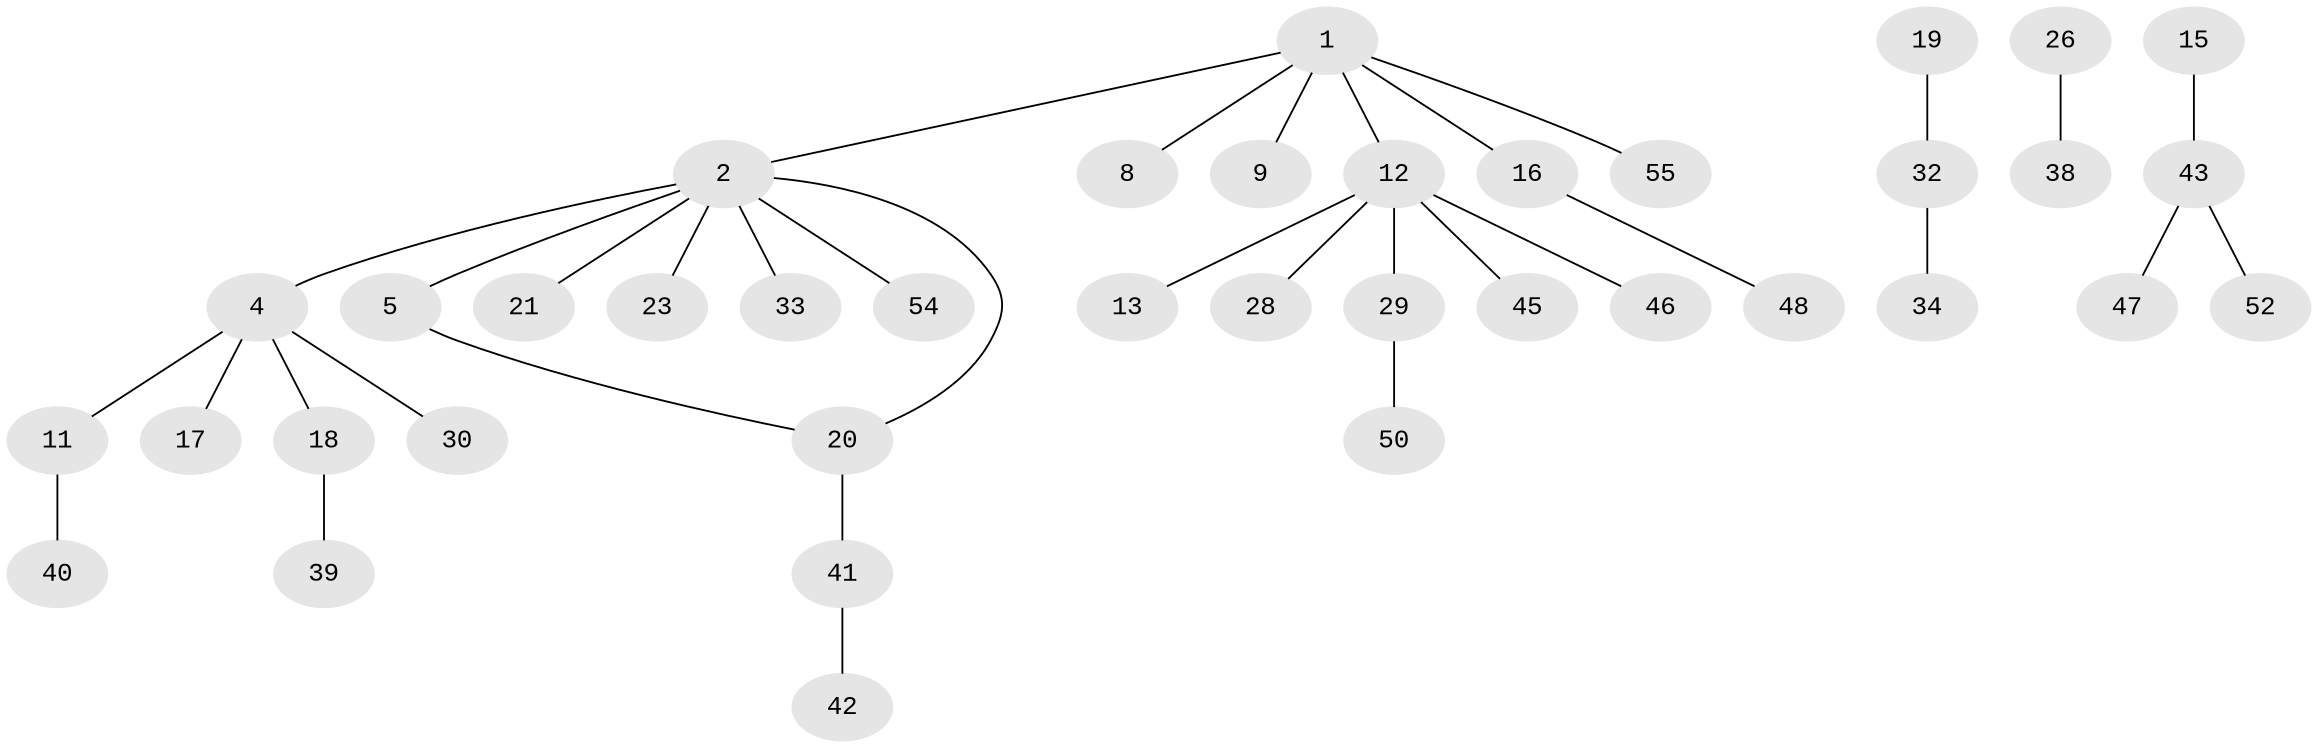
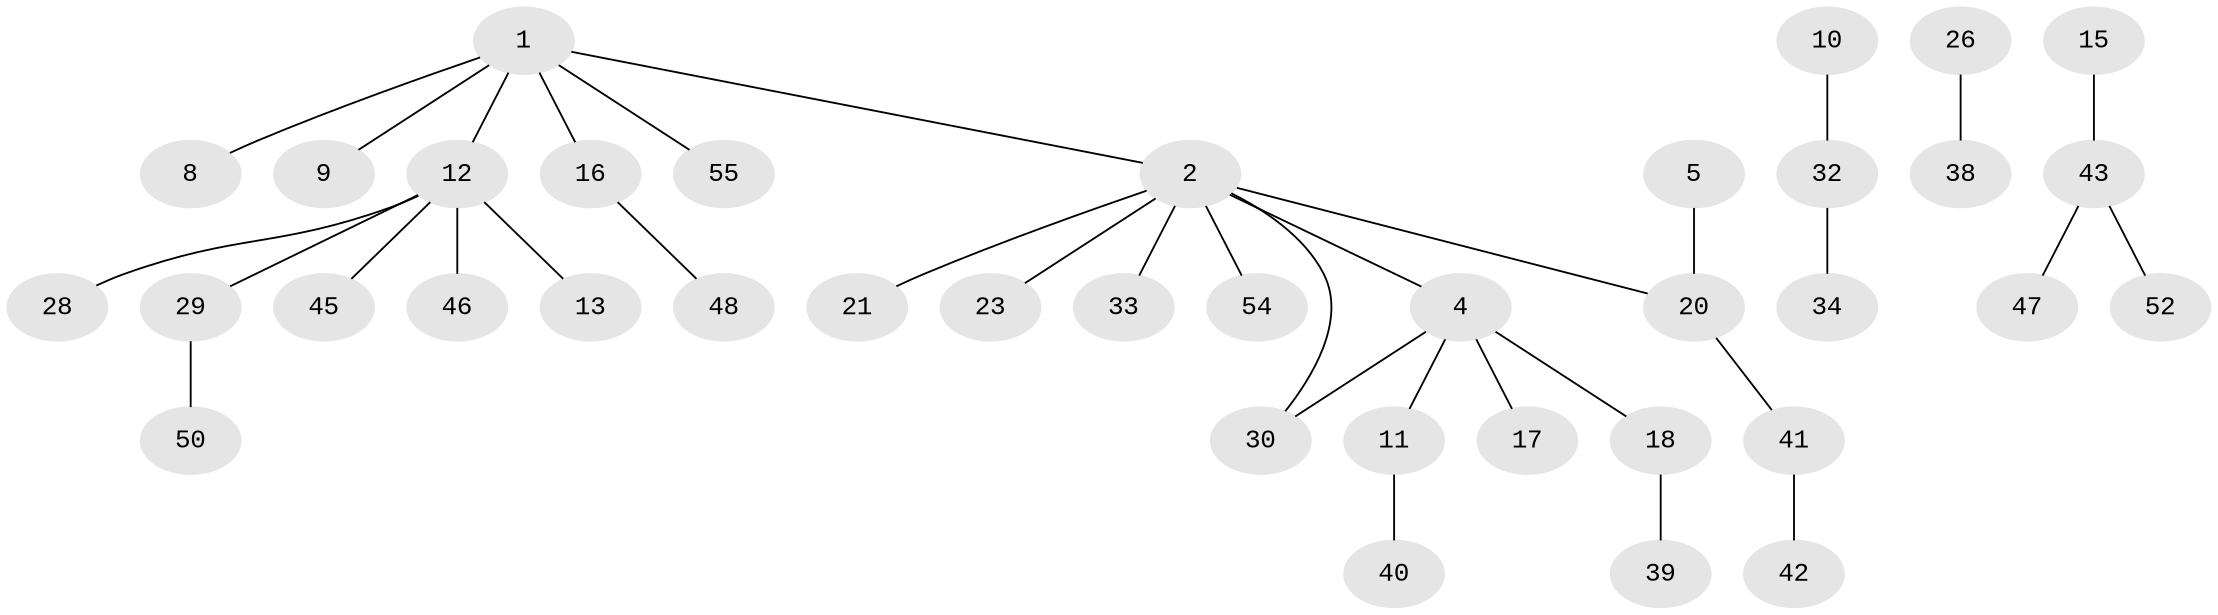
(1927, 41) -> (1827, 41)
(554, 236) -> (1328, 286)
